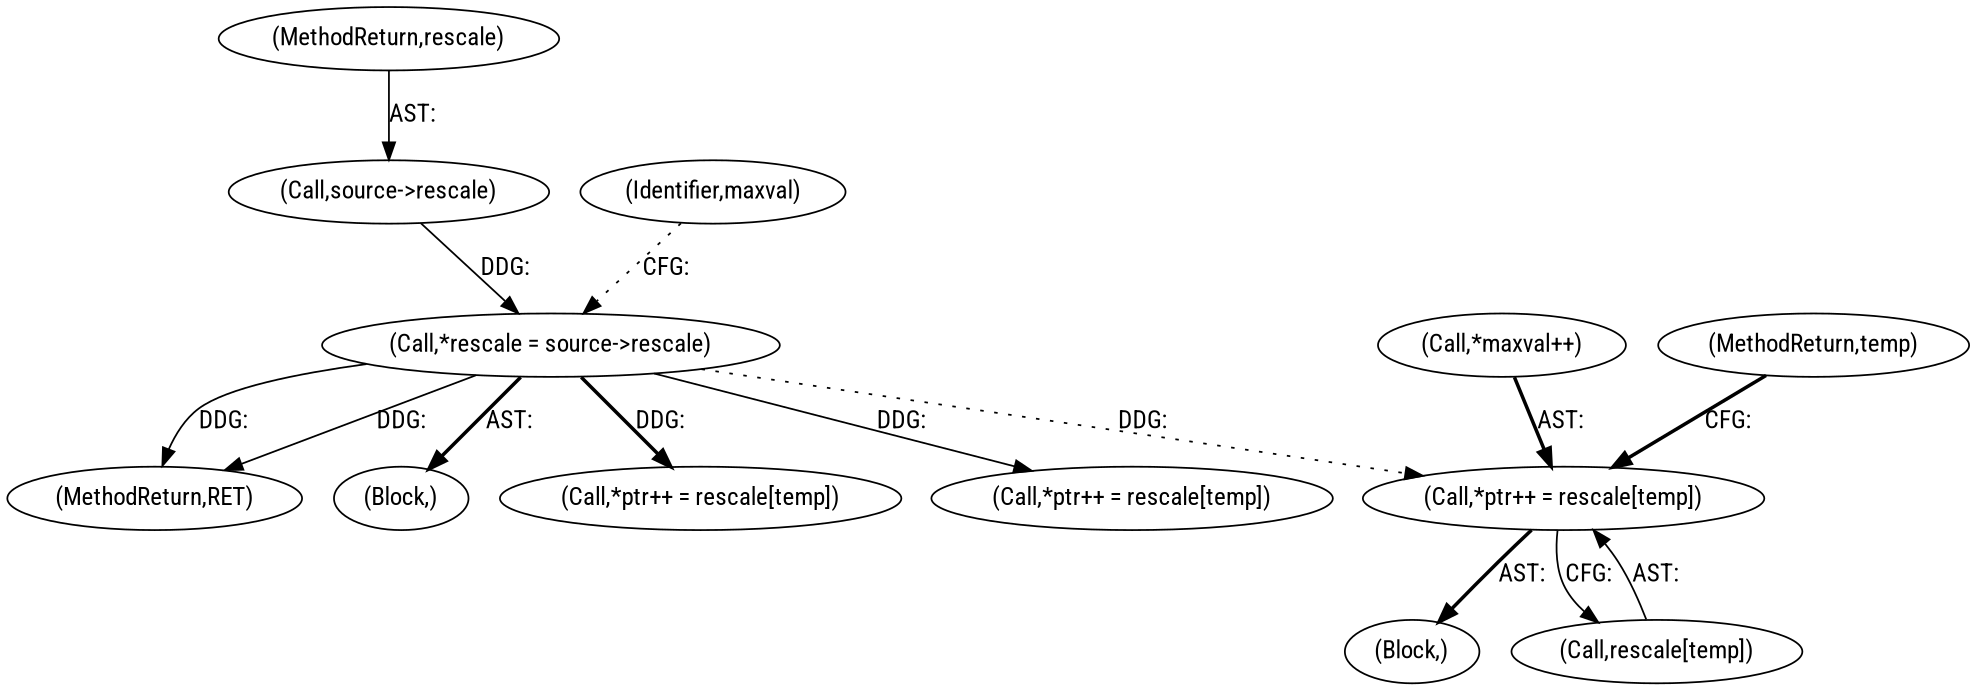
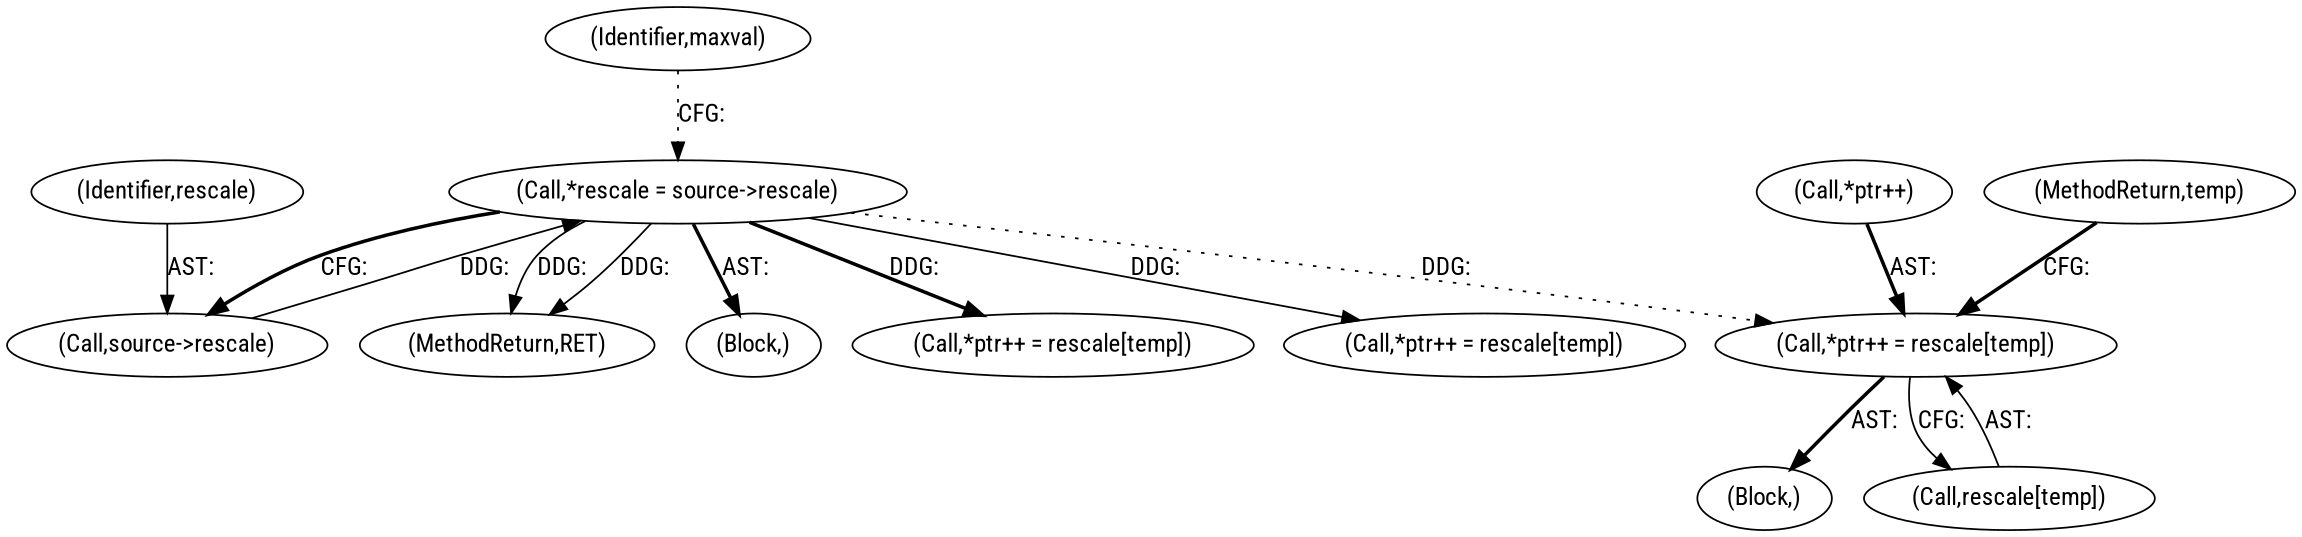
(389, 39) -> (167, 192)
none -> (357, 243)
(1502, 345) -> (1854, 192)
